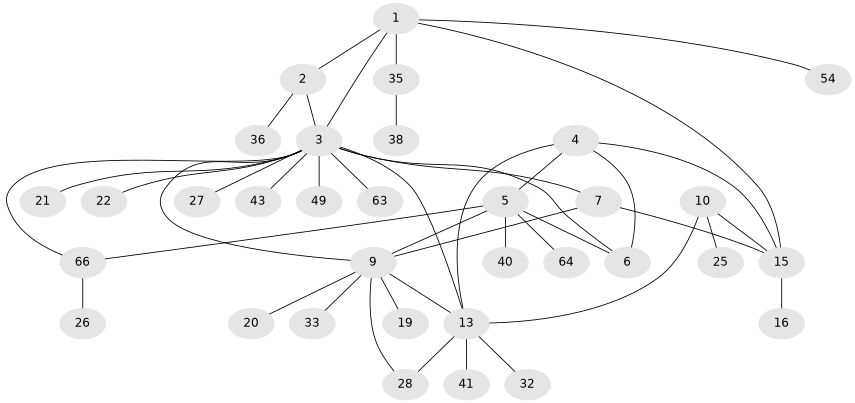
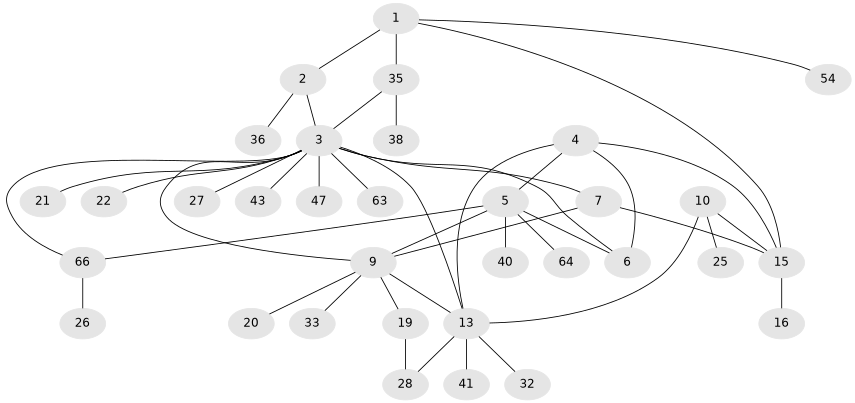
(356, 79) -> (358, 110)
(319, 202) -> (319, 202)
(372, 327) -> (406, 354)
